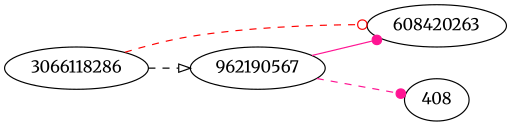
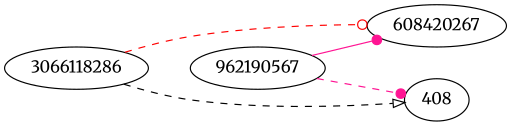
(437, 26) -> (437, 26)
(163, 68) -> (257, 105)
